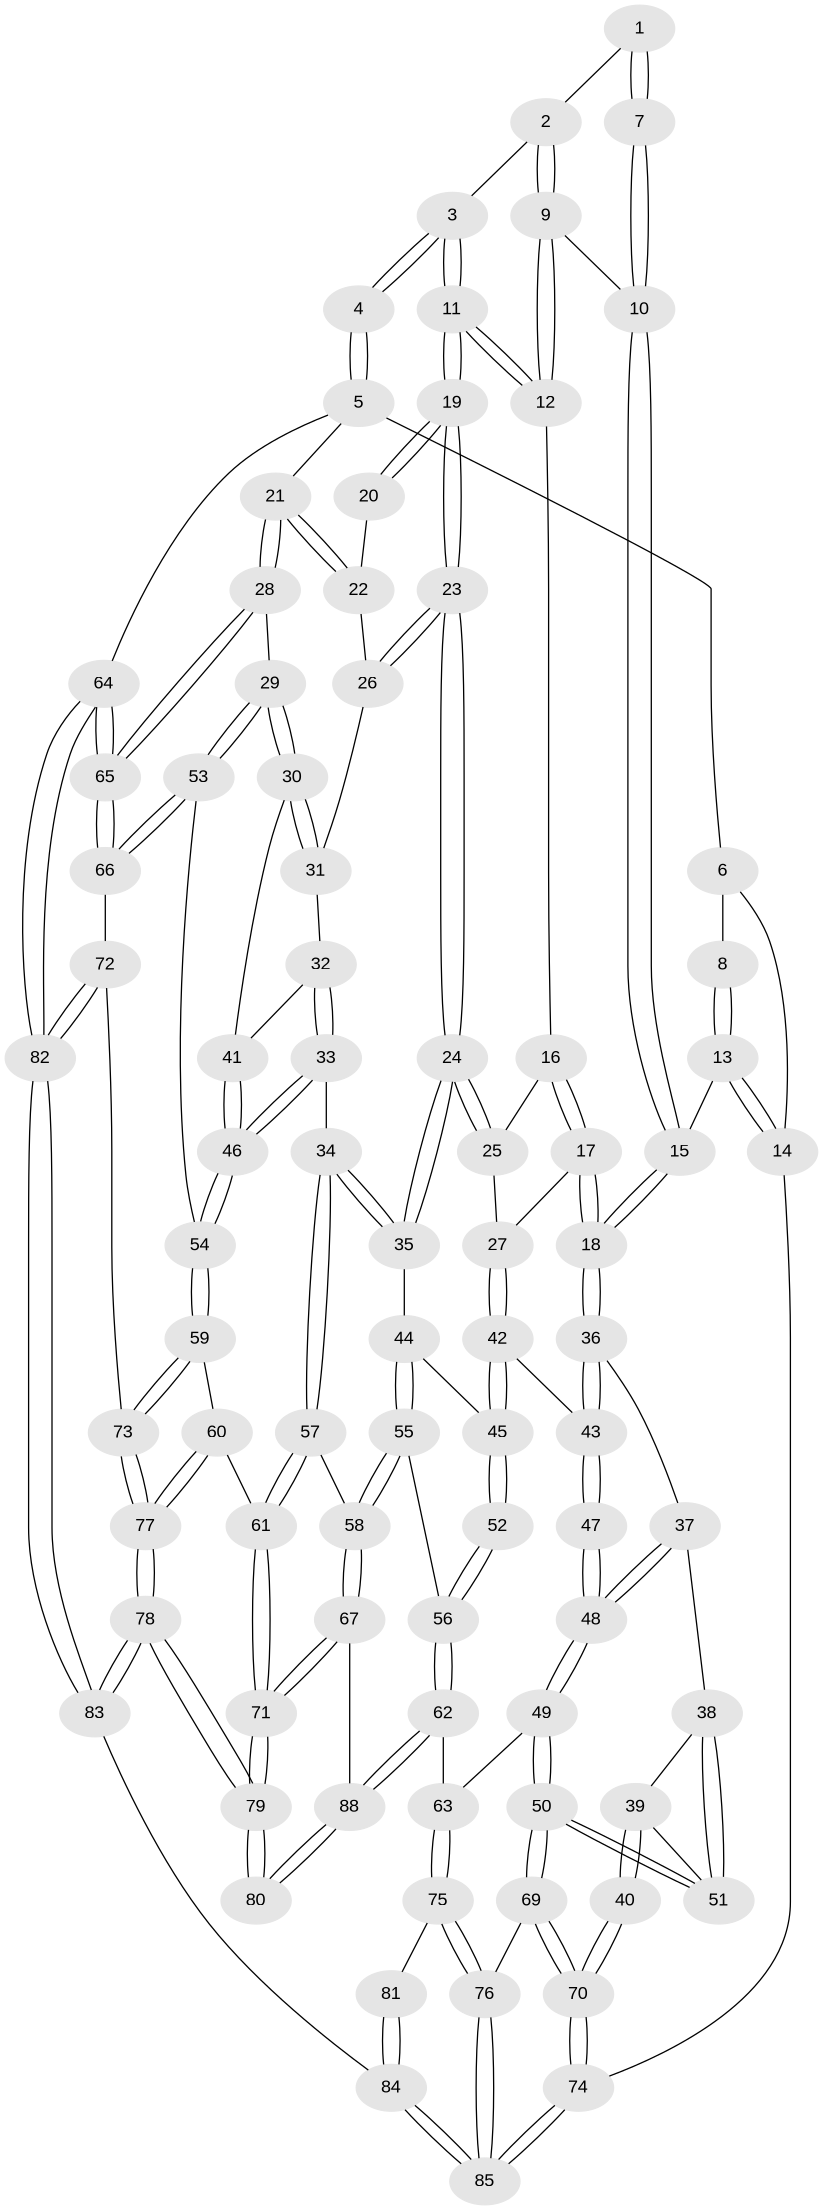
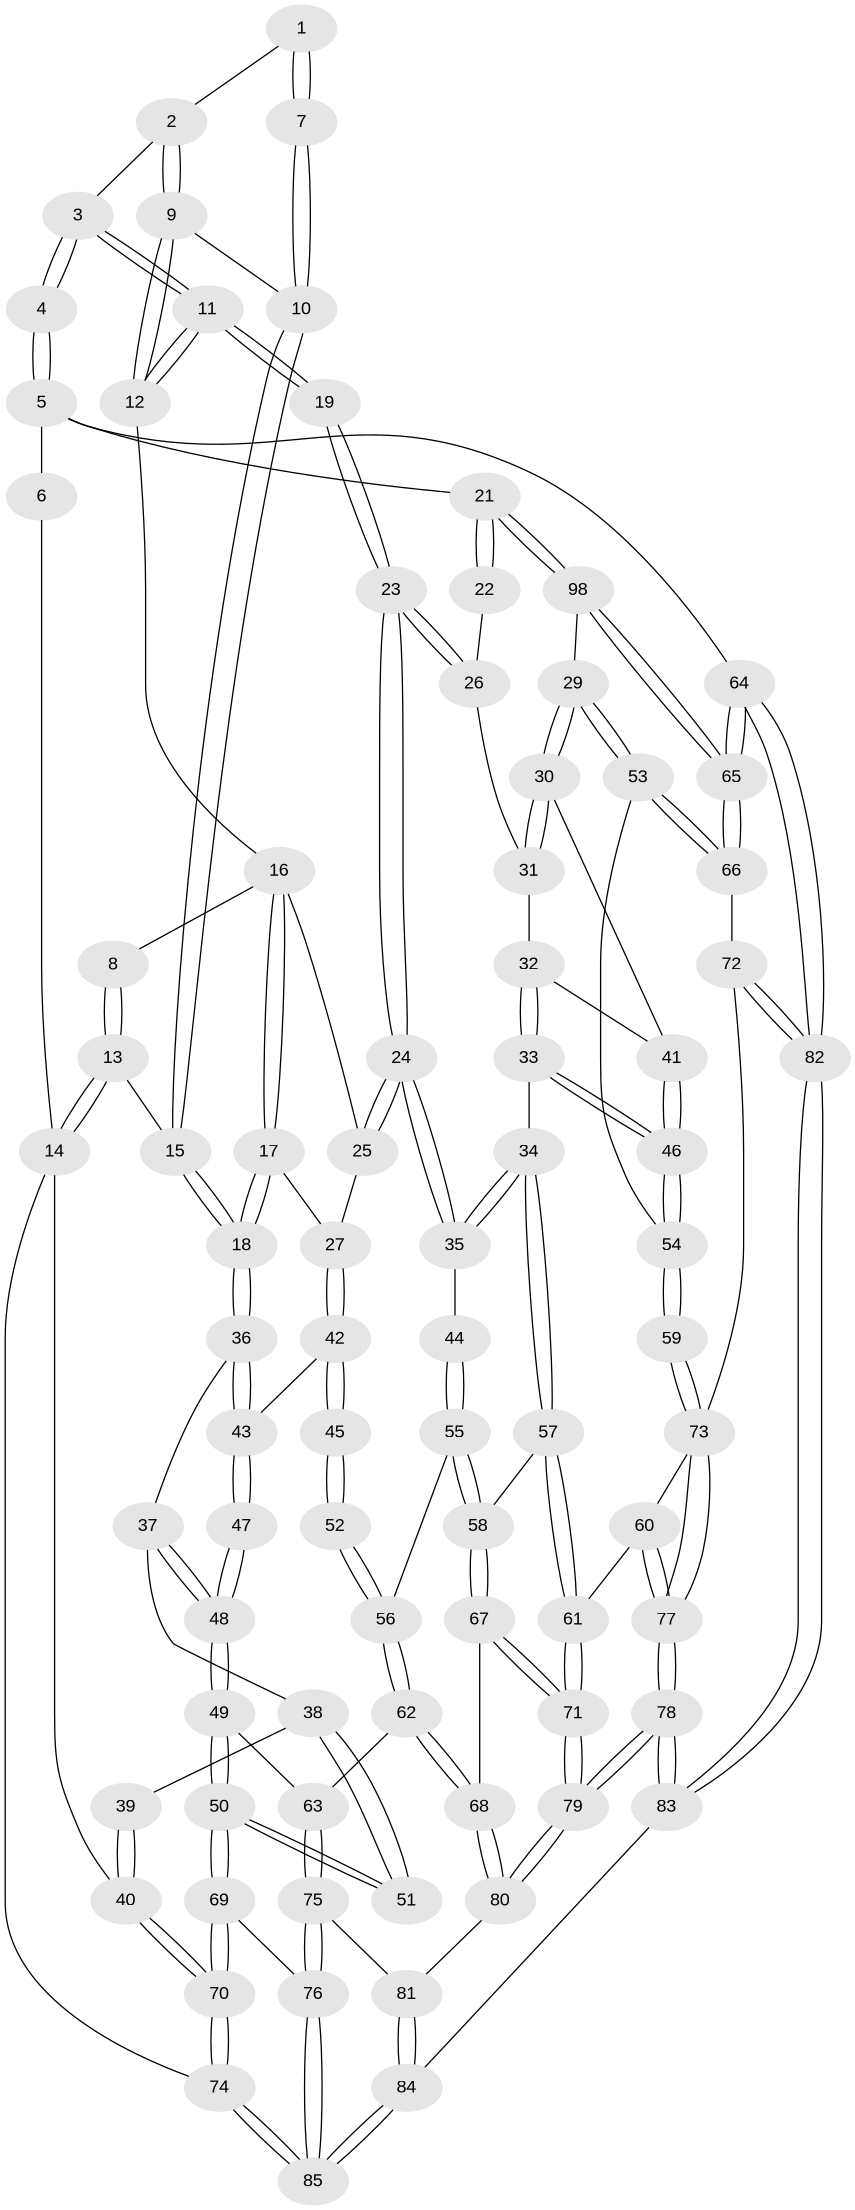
(369, 497) -> none
(265, 590) -> (578, 590)
(723, 918) -> (196, 918)
(209, 1386) -> (672, 1479)
(451, 1386) -> none
none -> (55, 1534)
(350, 1807) -> (480, 1807)
(677, 1854) -> none
none -> (454, 1947)
